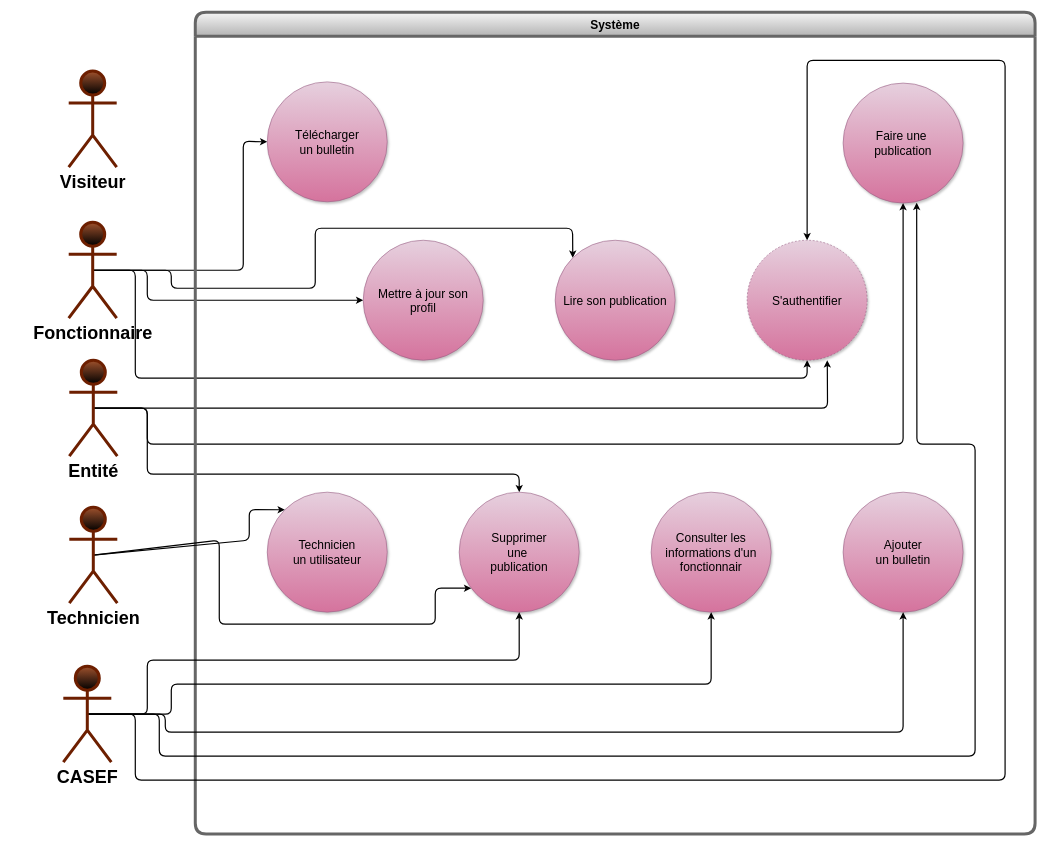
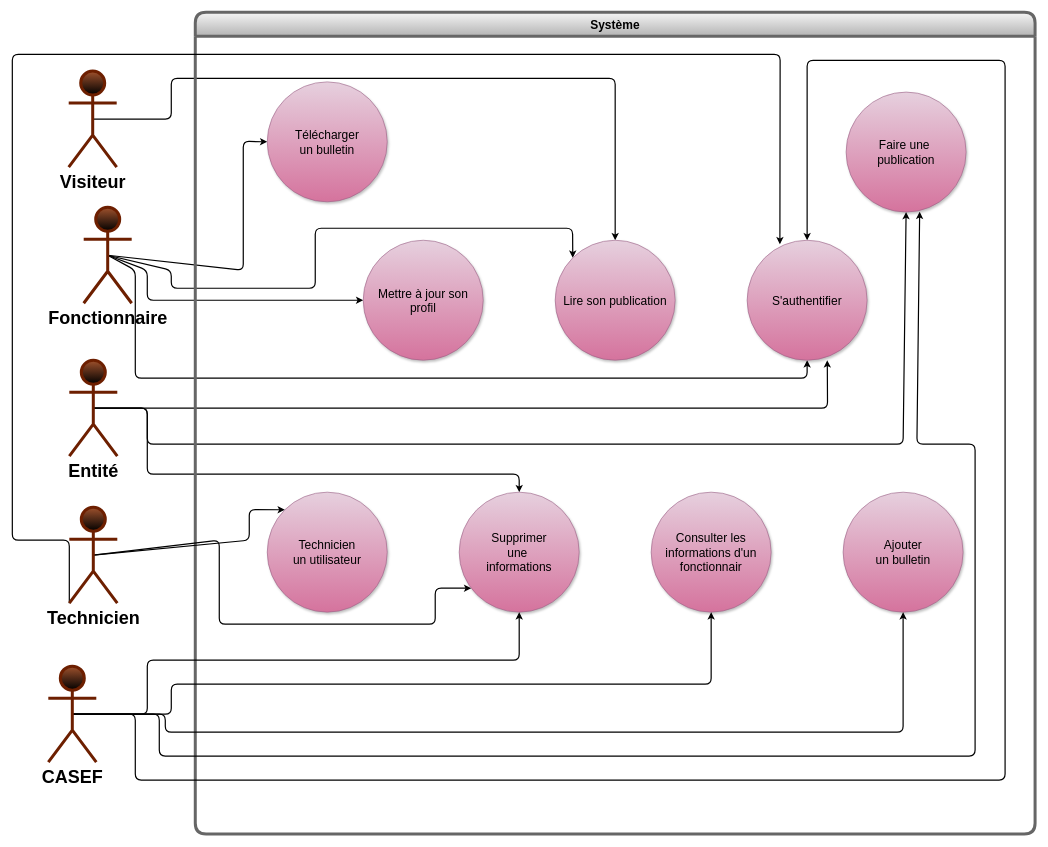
none -> (189, 54)
none -> (414, 78)
(903, 143) -> (906, 152)
(93, 270) -> (108, 255)
(807, 300) -> (807, 300)
(519, 552) -> (519, 552)
(87, 714) -> (72, 714)
